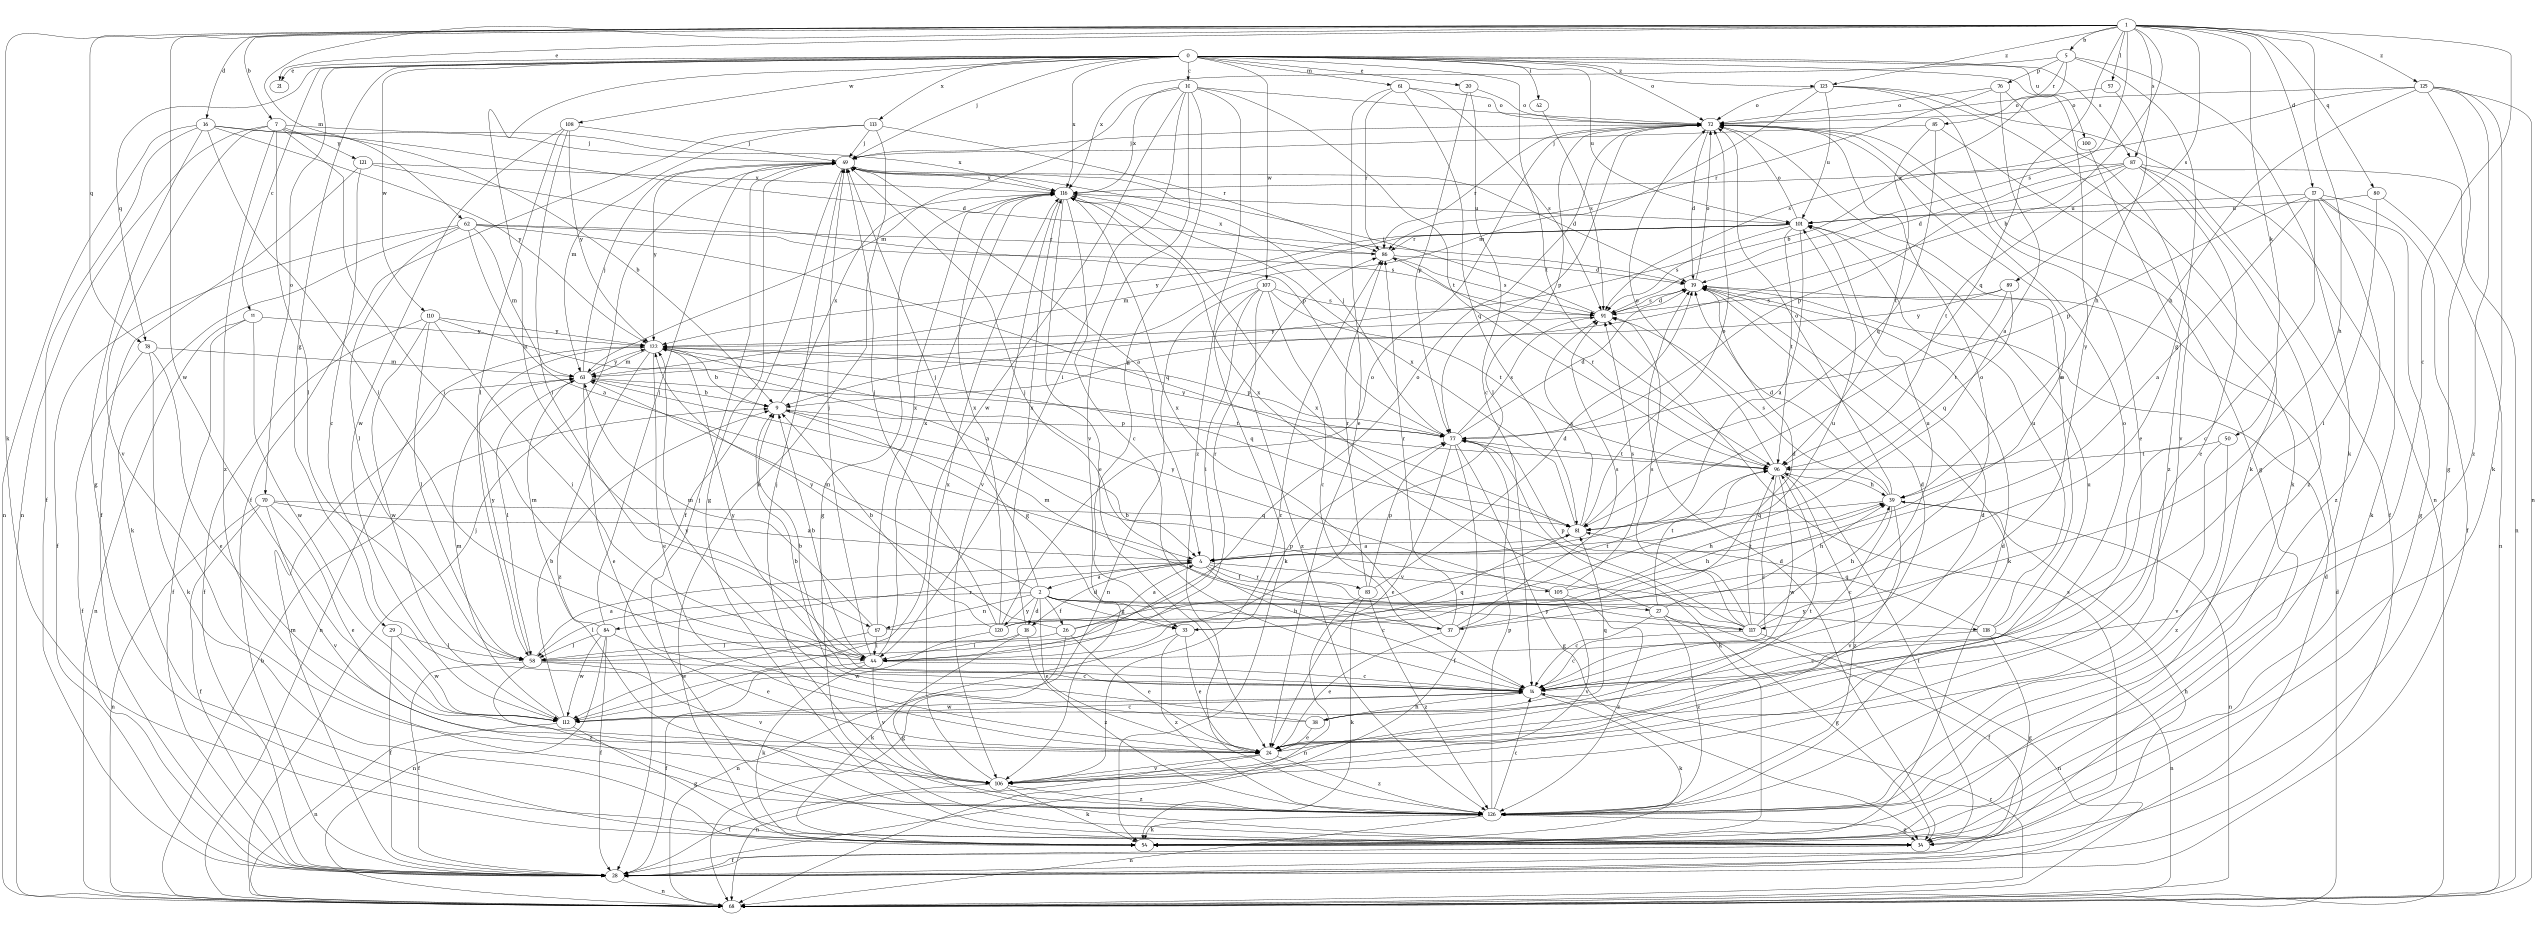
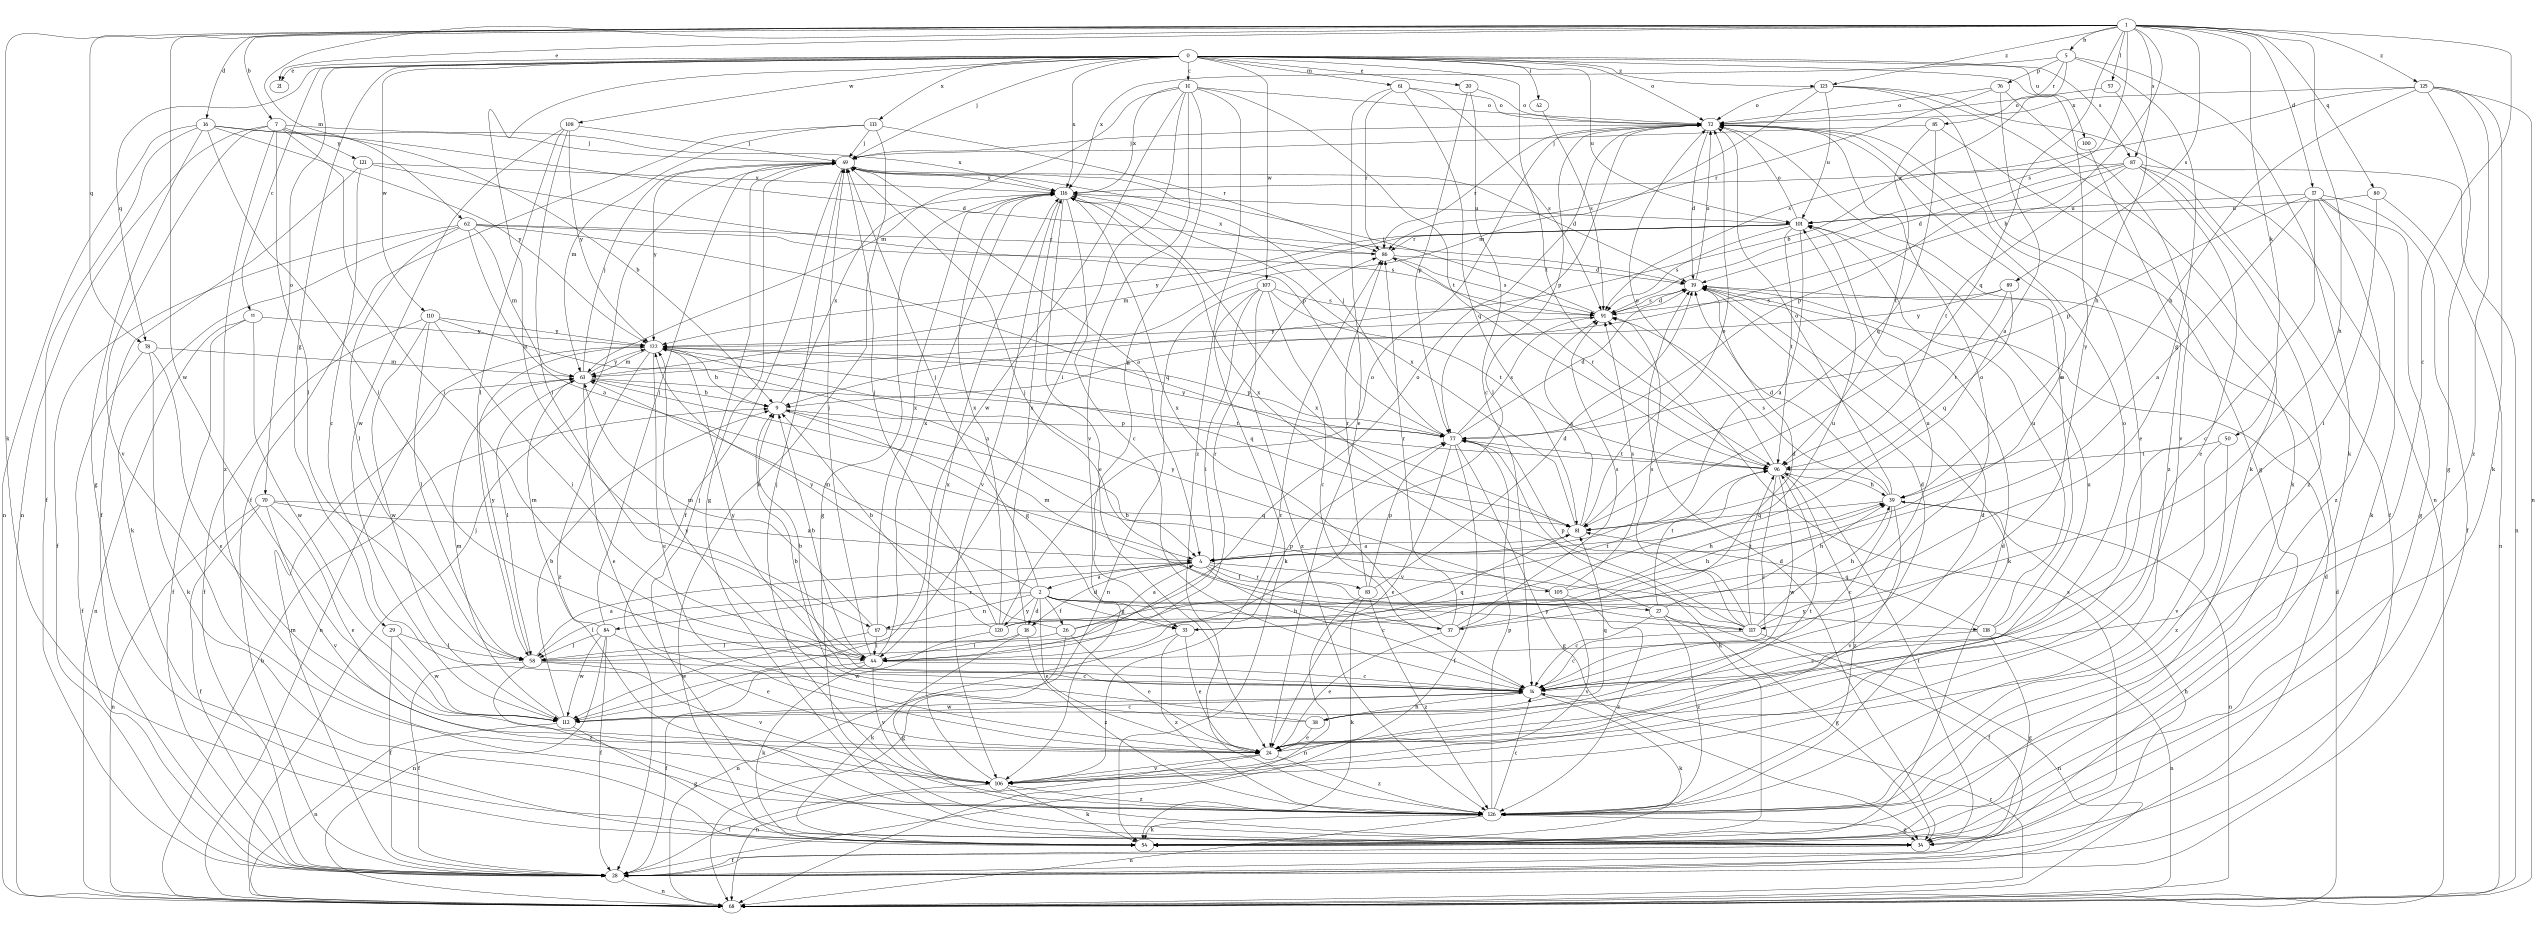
(2074, 106) -> (2074, 106)
